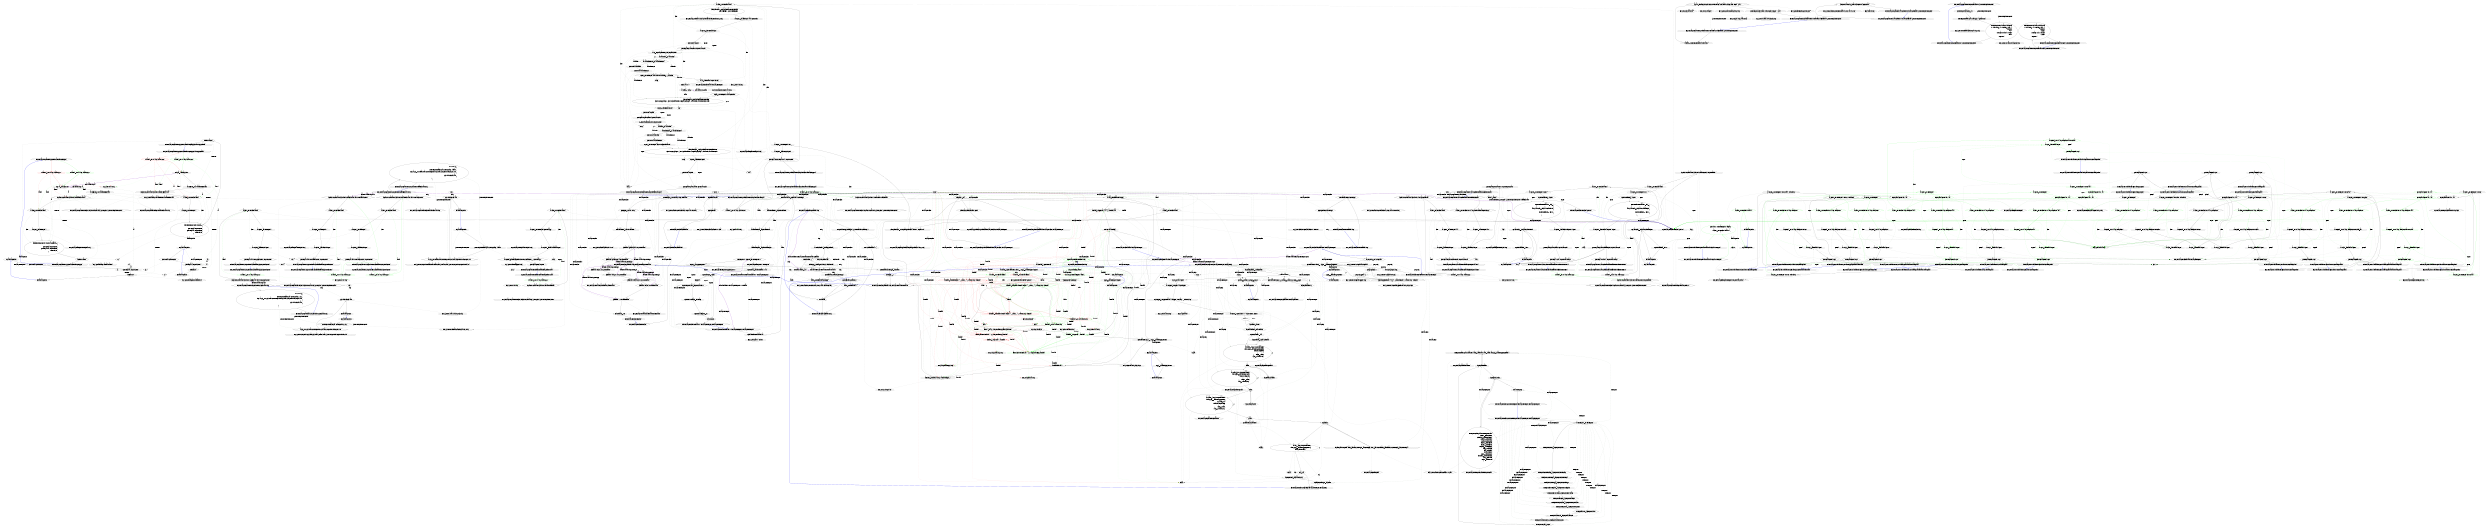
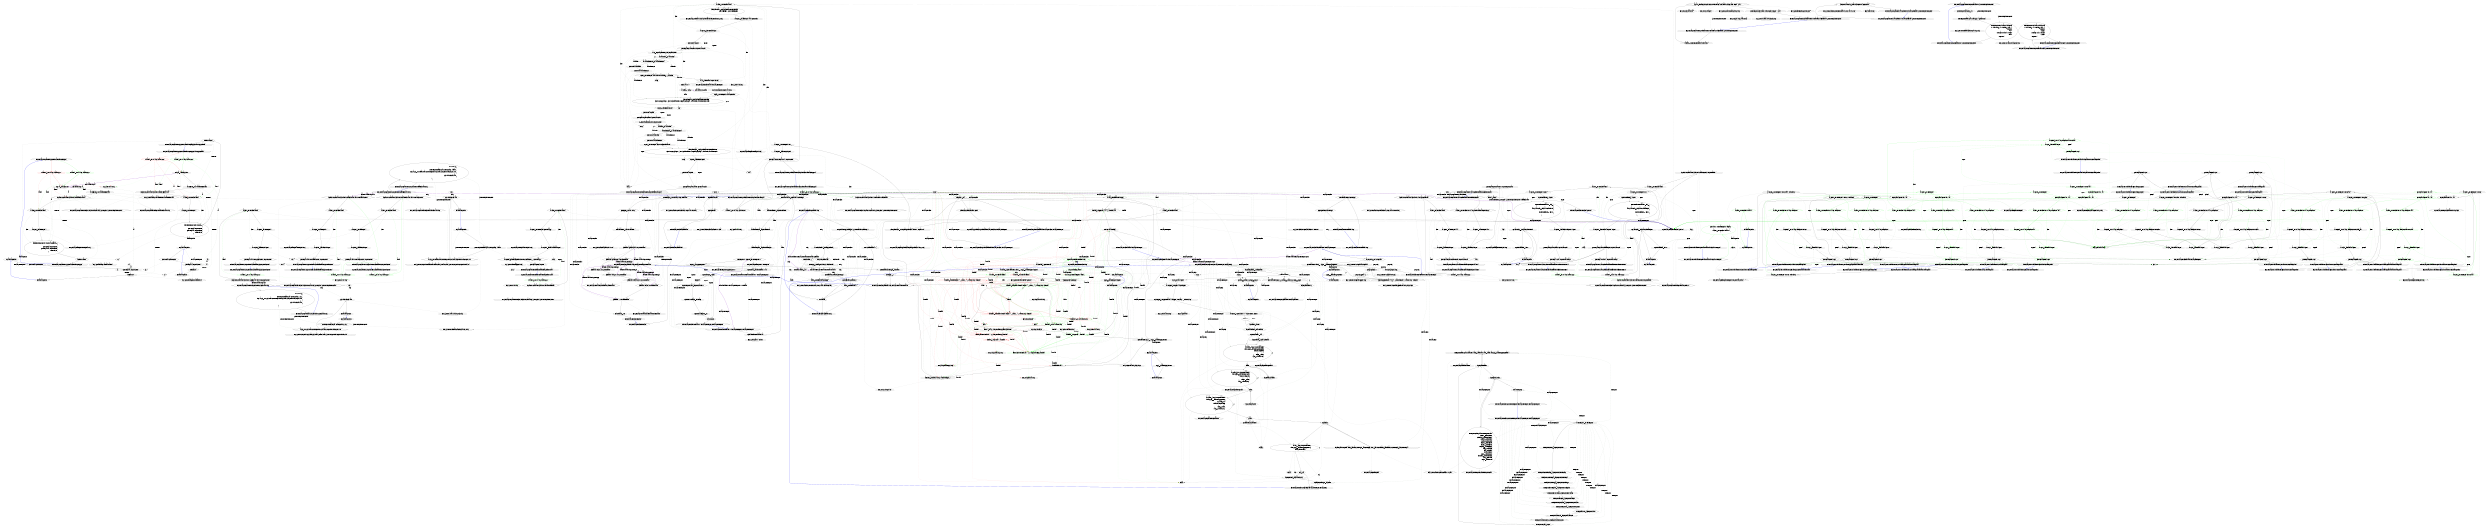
(759, 194) -> none
(814, 239) -> (806, 256)
(667, 260) -> (667, 260)
none -> (1038, 300)
(1194, 353) -> none
